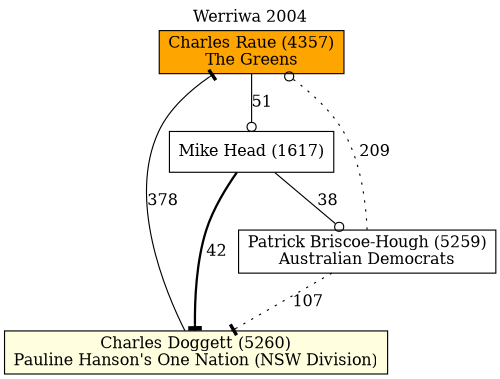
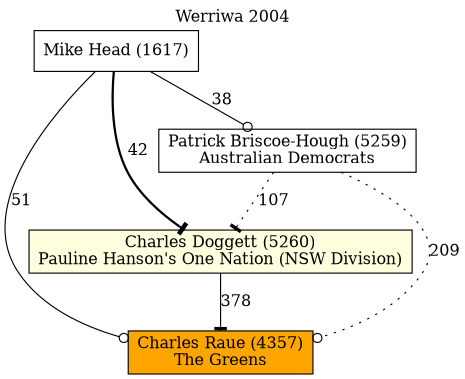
(252, 98) -> (6, 220)
